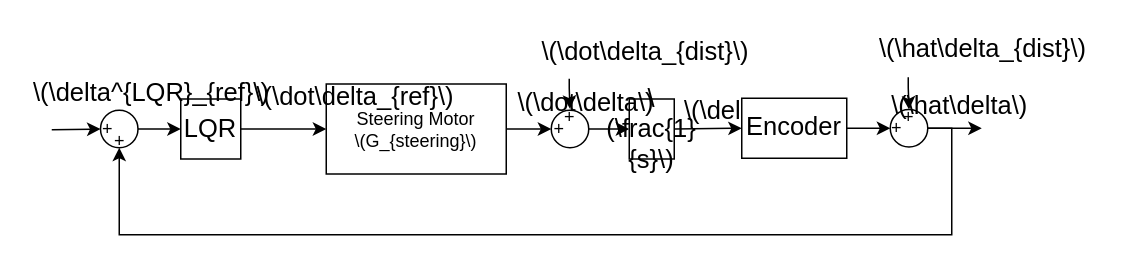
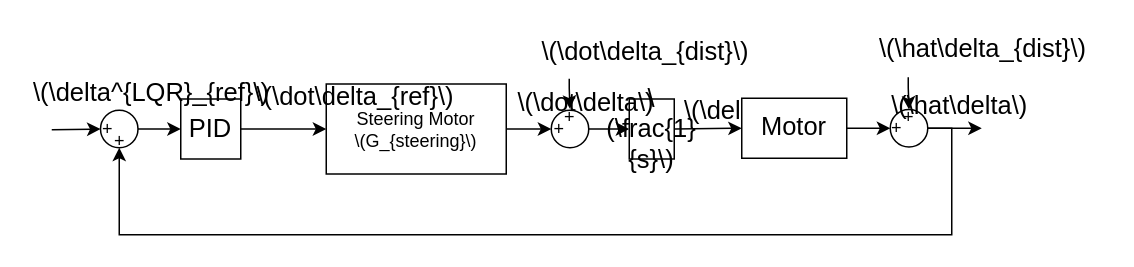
(794, 128) -> (794, 128)
(211, 130) -> (211, 130)
